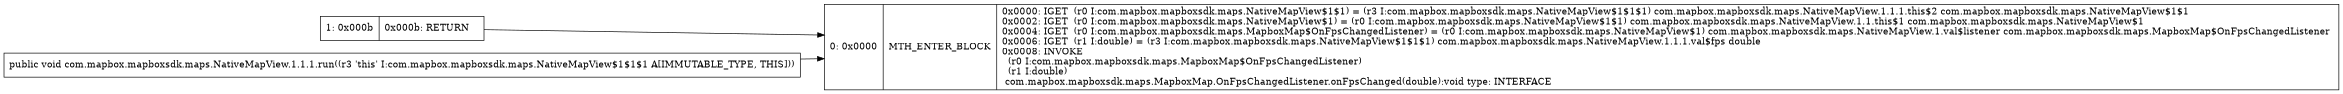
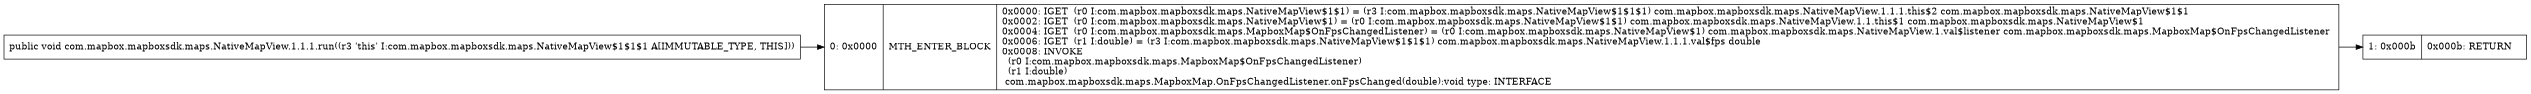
(651, 32) -> (2348, 47)
